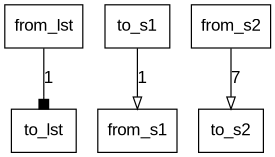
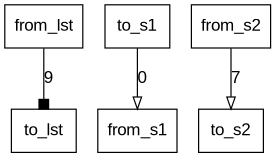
(49, 79) -> (49, 79)
(142, 79) -> (142, 79)
